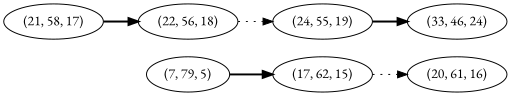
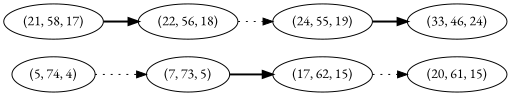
none -> (54, 74)
(188, 74) -> (188, 74)
(457, 74) -> (457, 74)
